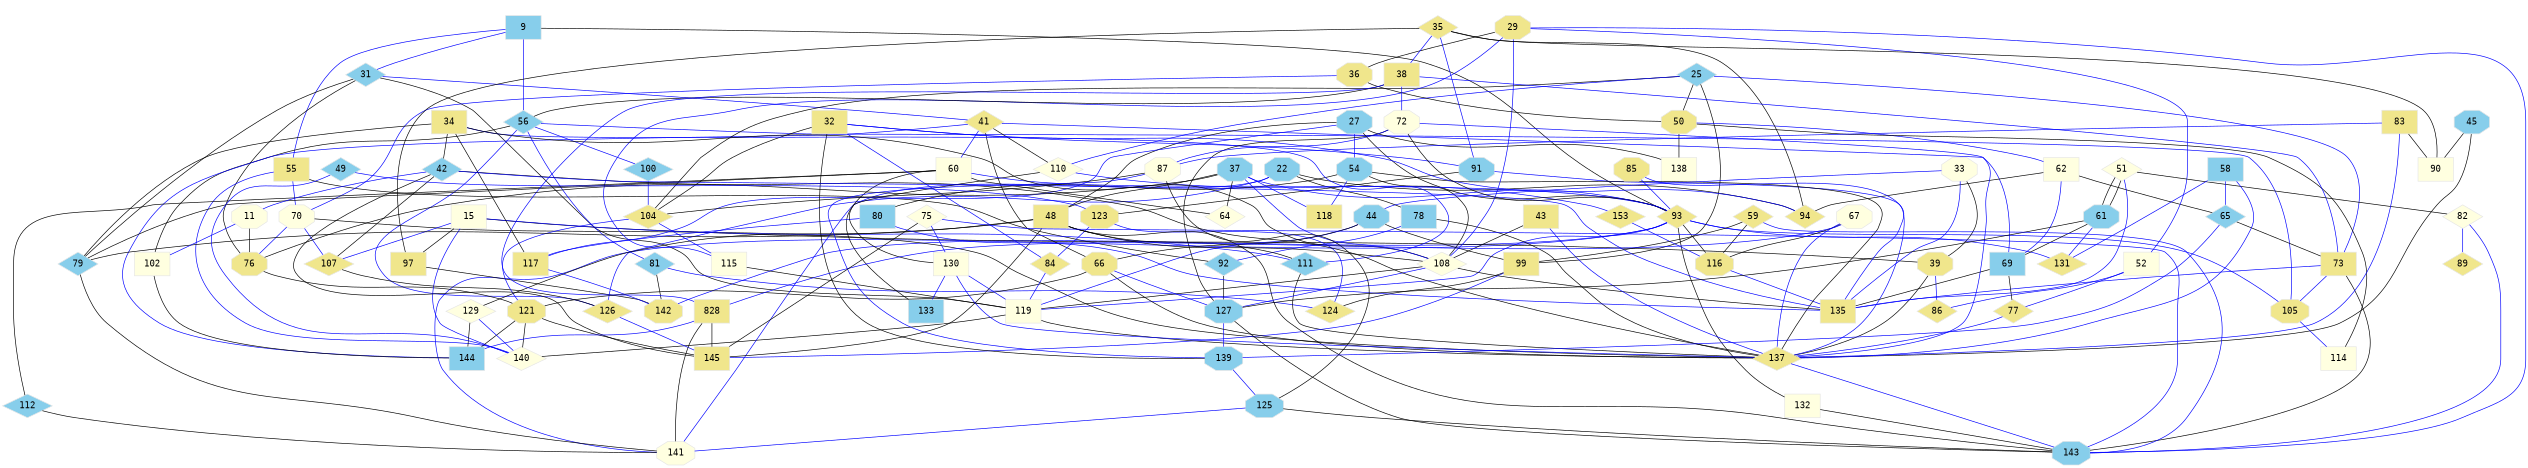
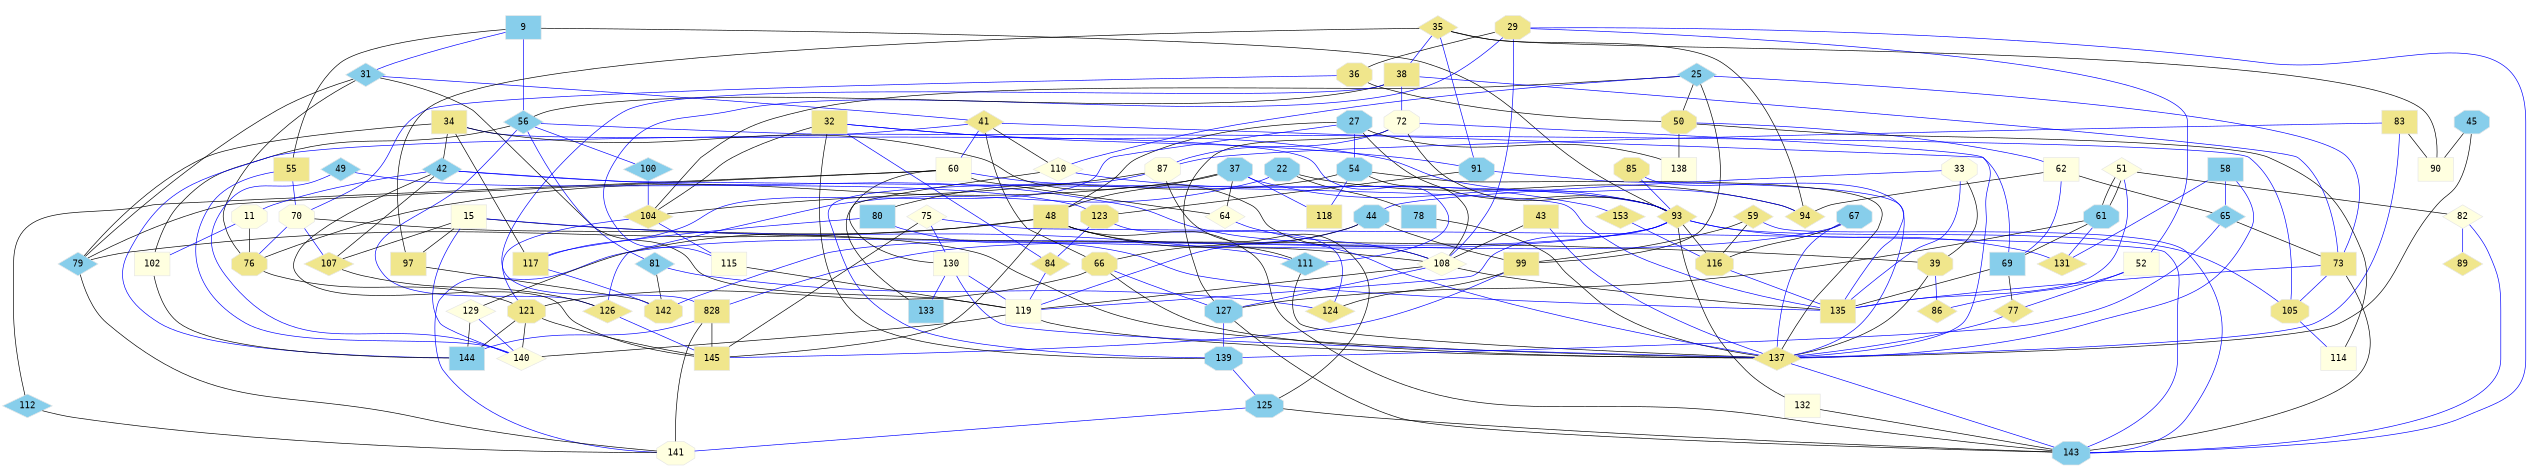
(369, 51) -> (369, 51)
(1854, 217) -> (1854, 217)
(1295, 224) -> (1332, 241)
(1245, 237) -> (1245, 237)
(397, 241) -> (397, 241)
(1224, 264) -> none
(807, 267) -> none
